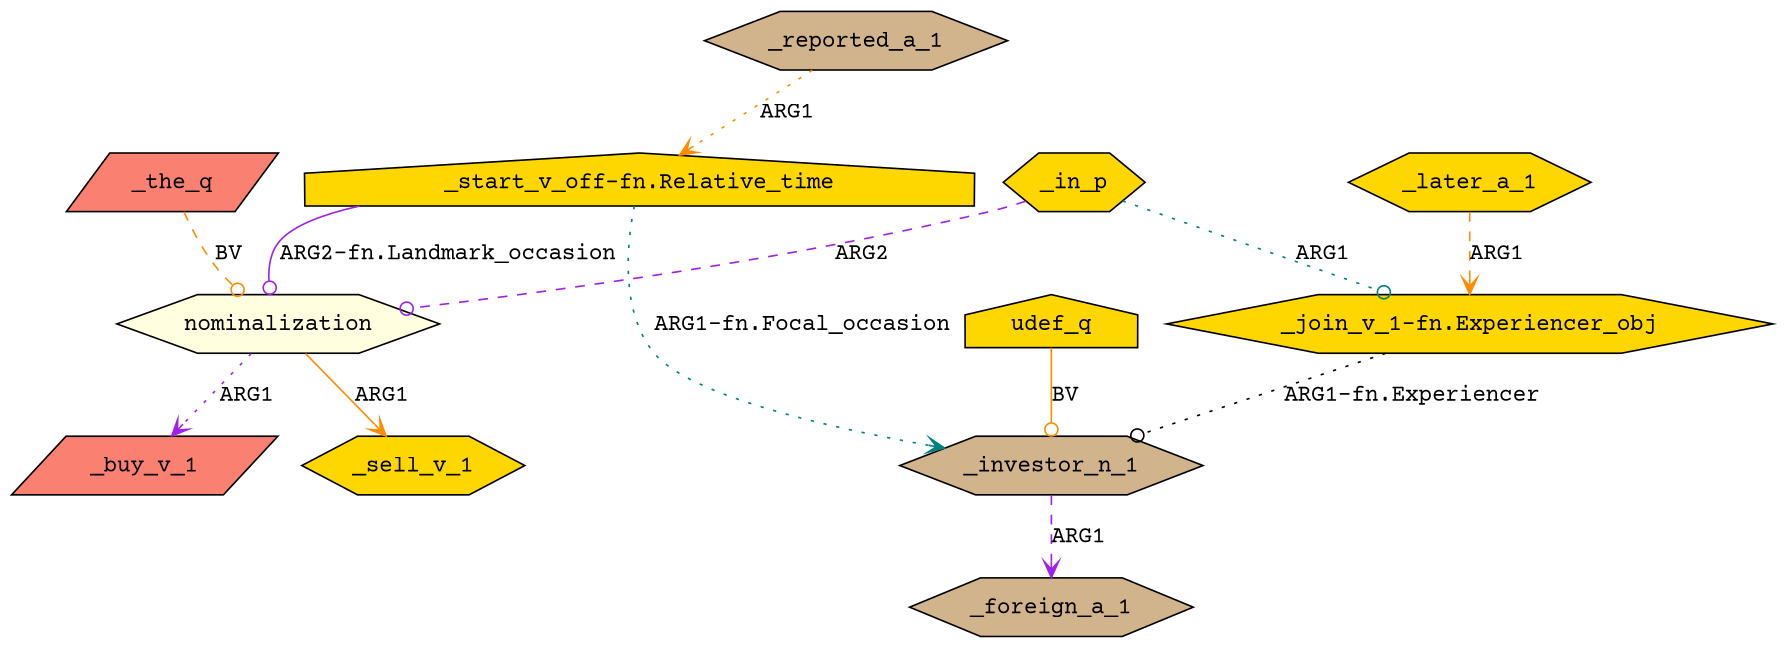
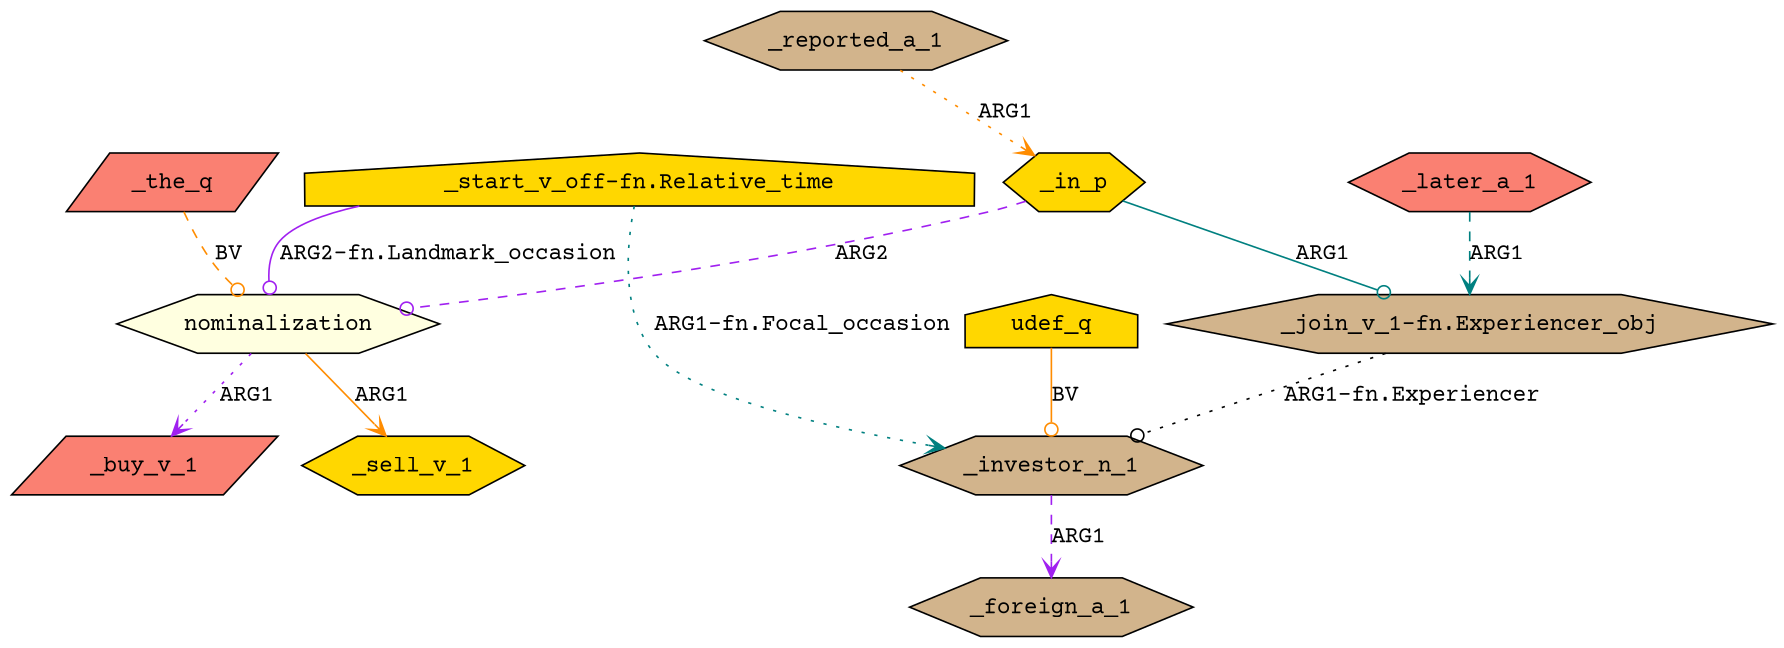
(753, 108) -> (960, 108)
(1470, 182) -> (1470, 182)
(1250, 245) -> (1250, 245)
(1470, 245) -> (1470, 245)
(1470, 324) -> (1470, 324)
